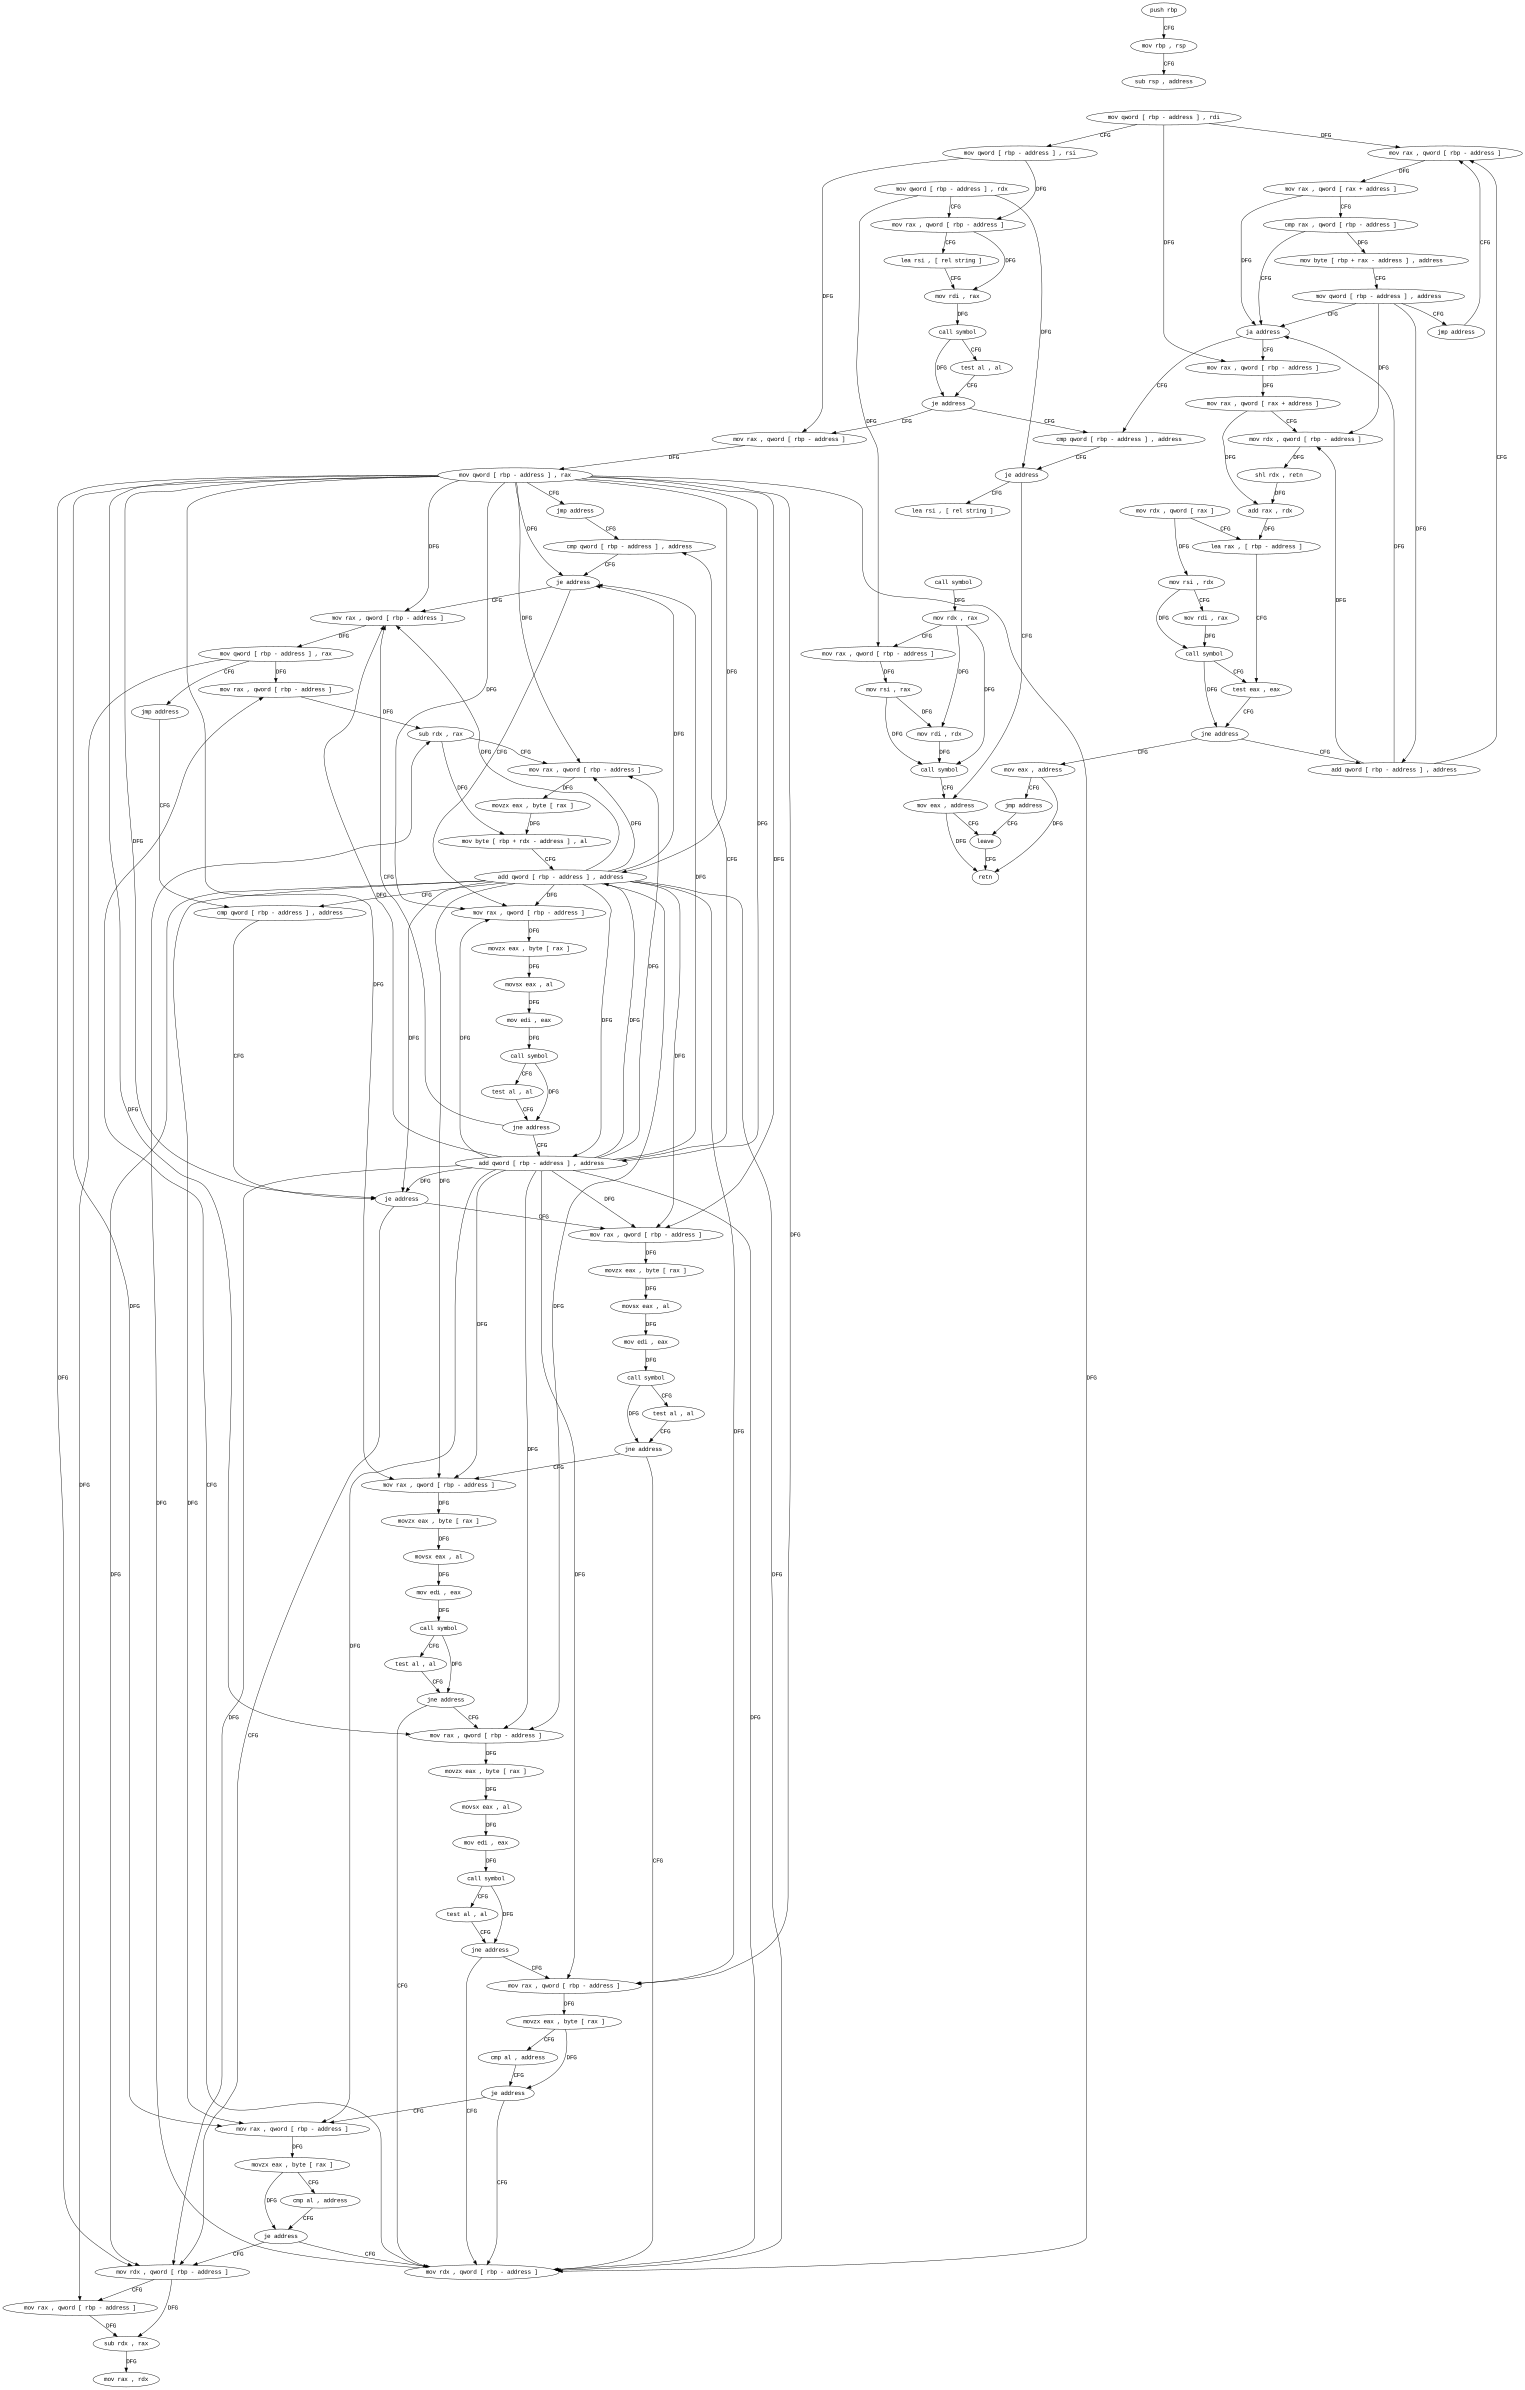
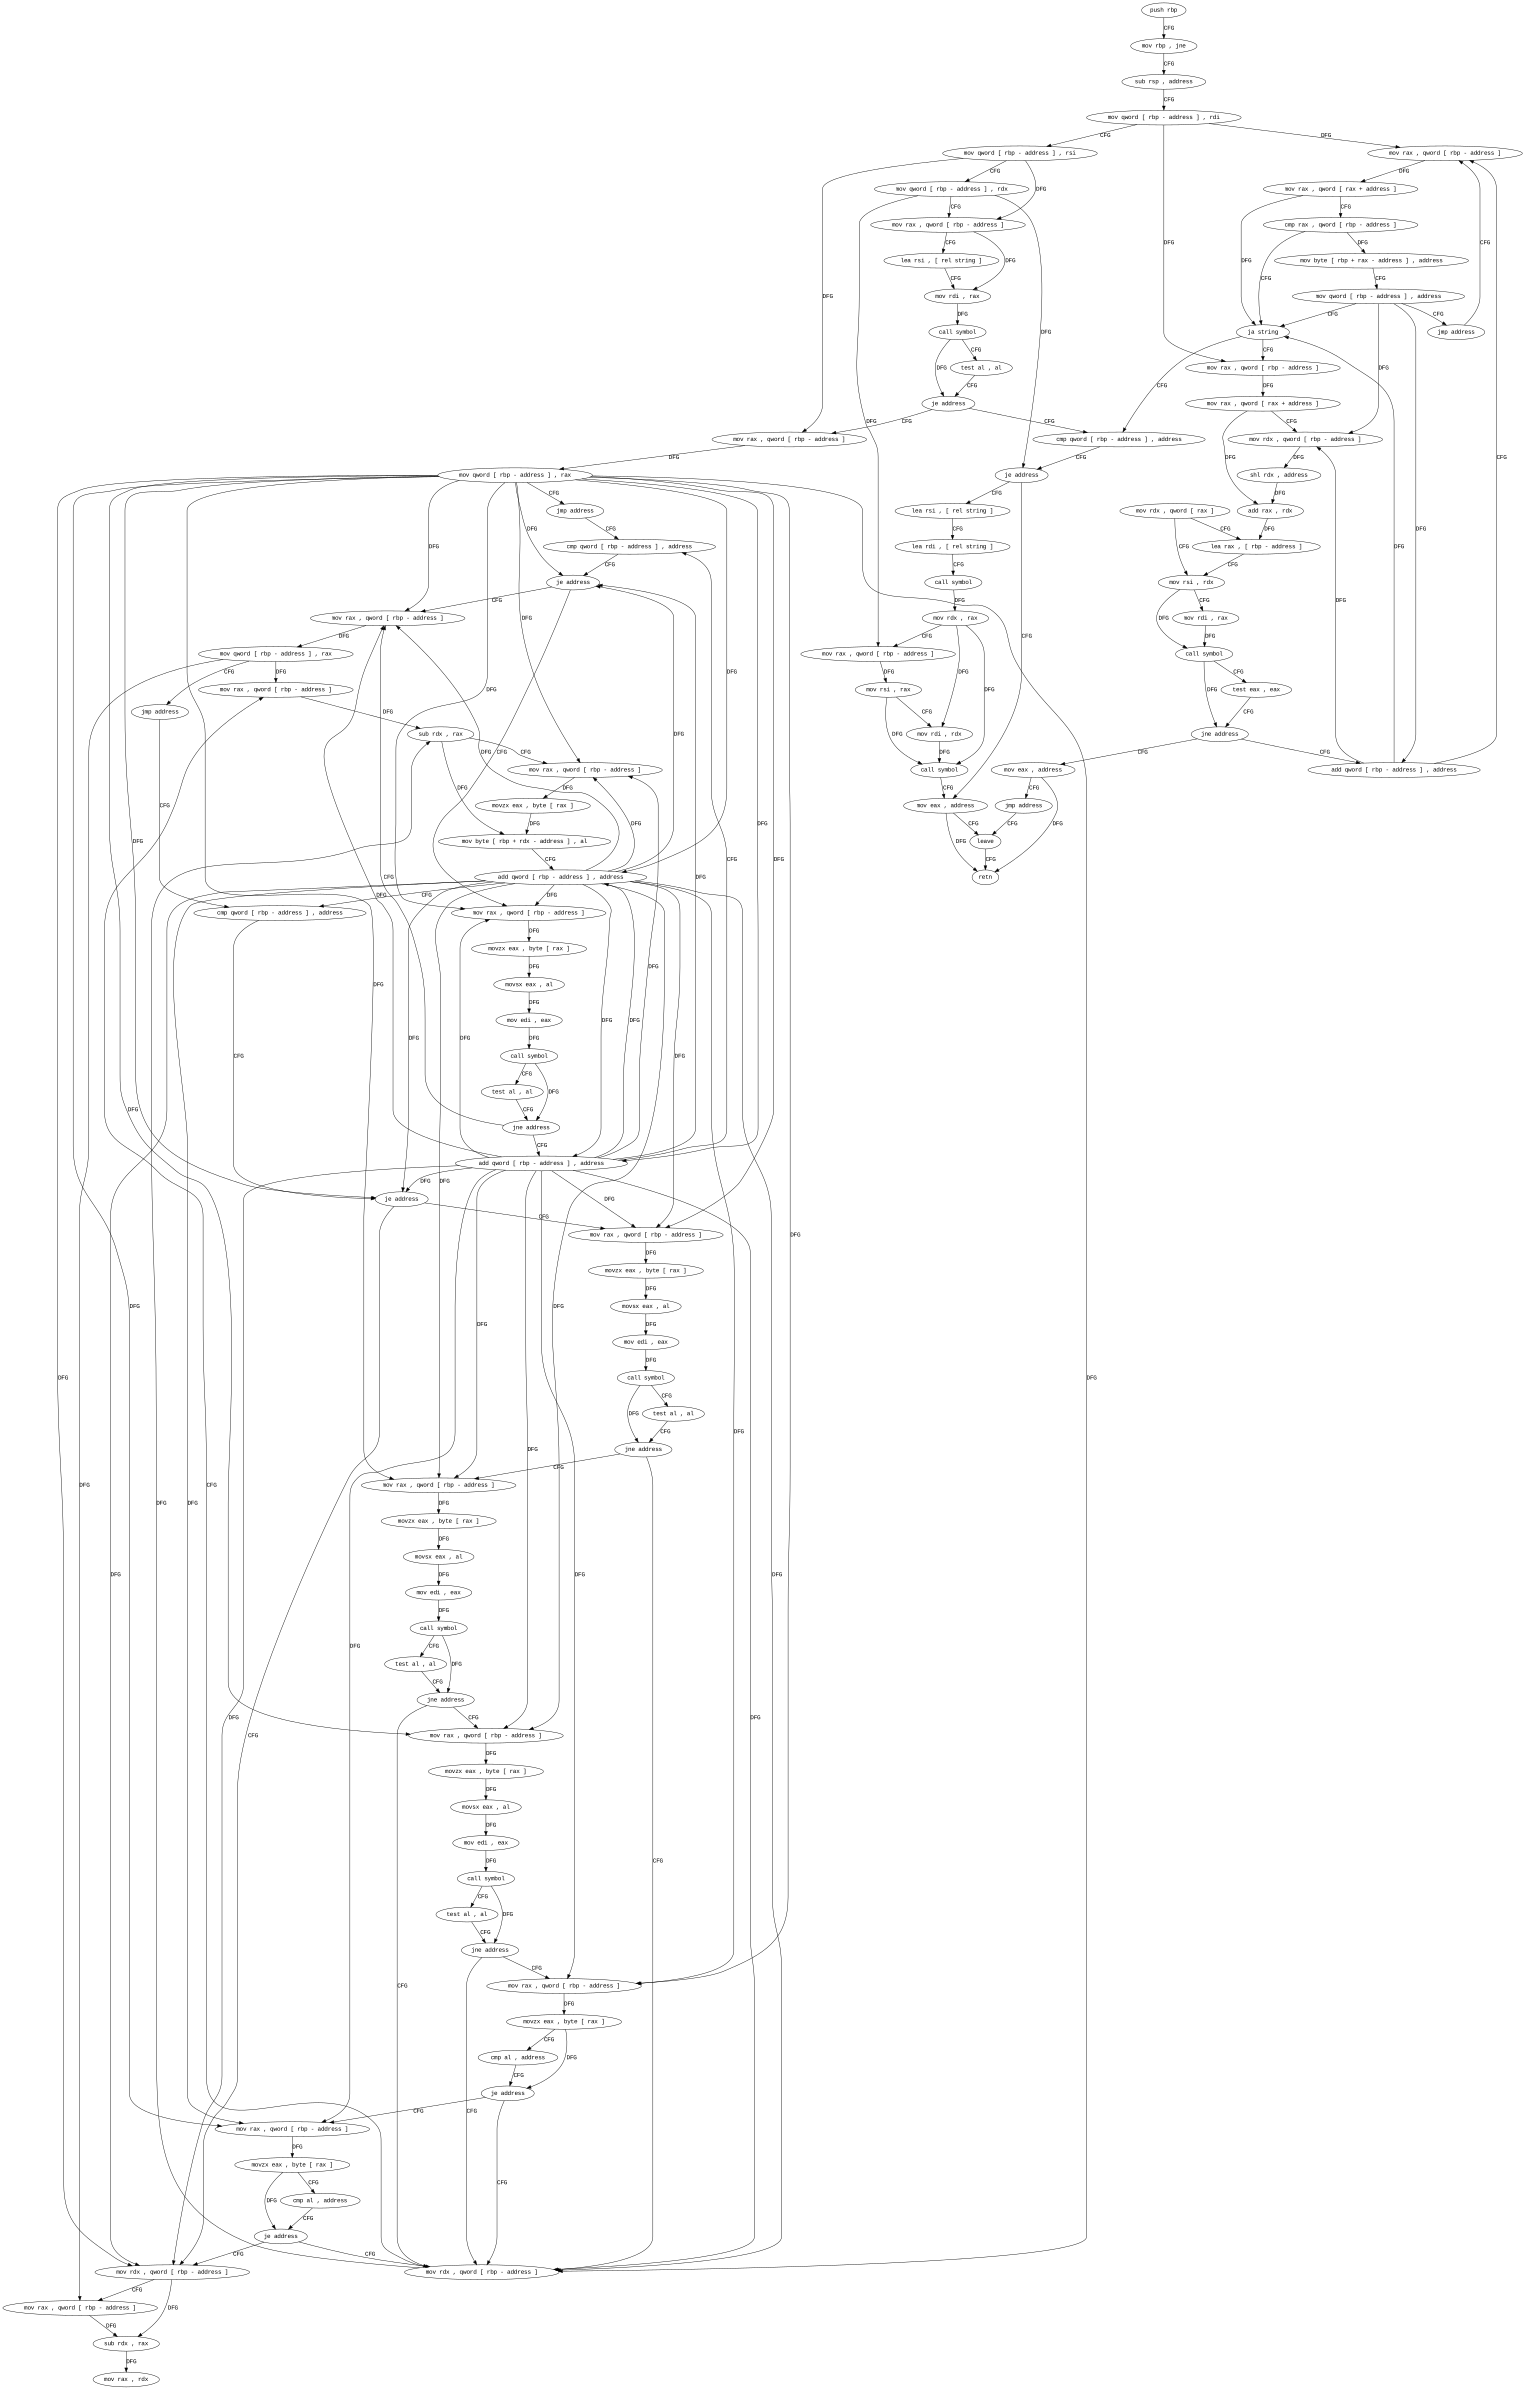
(1164, 46) -> (1164, 46)
none -> (1164, 98)
none -> (988, 170)
(1263, 332) -> (1263, 332)
(1279, 475) -> (1279, 475)
none -> (953, 547)
(1184, 547) -> (1184, 547)
(1256, 616) -> (1225, 564)
(927, 712) -> (927, 712)
